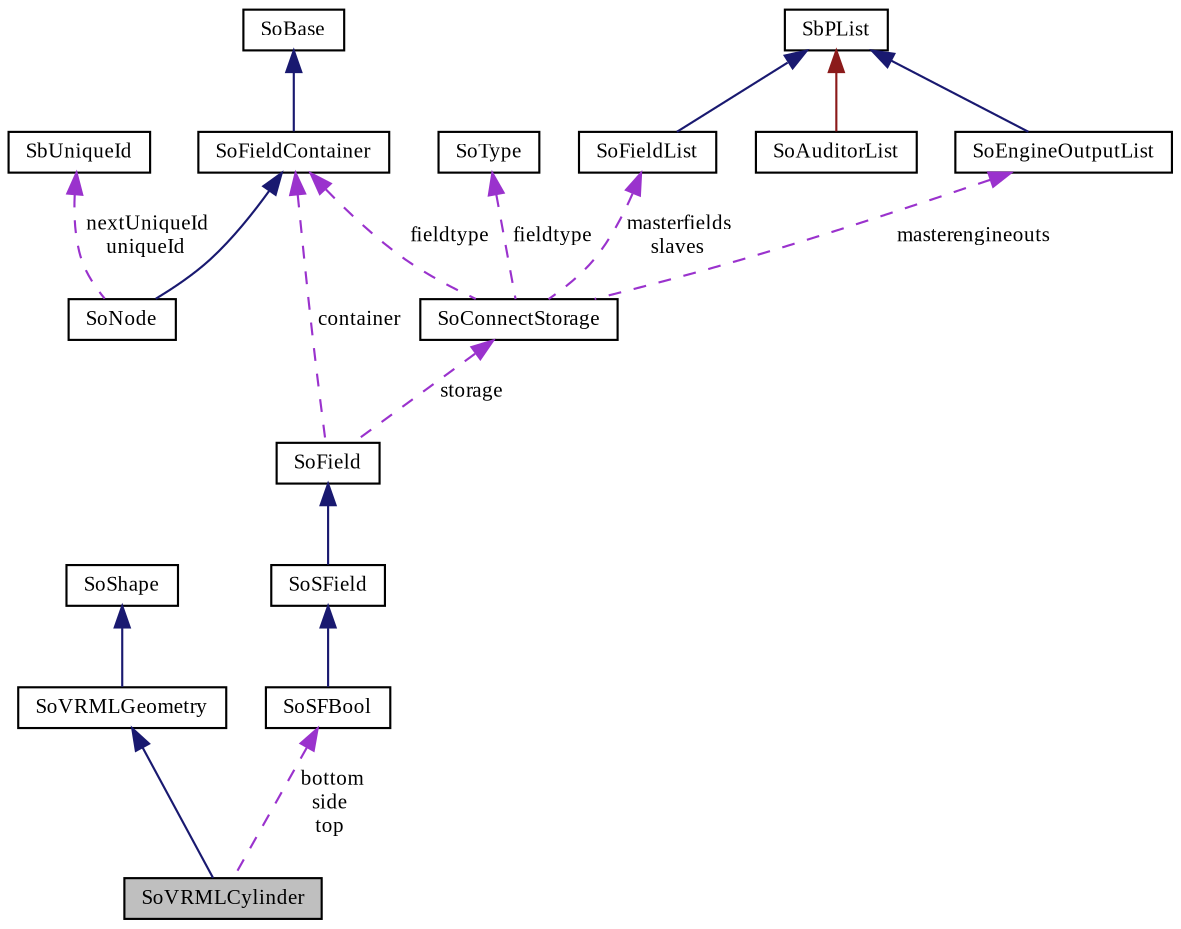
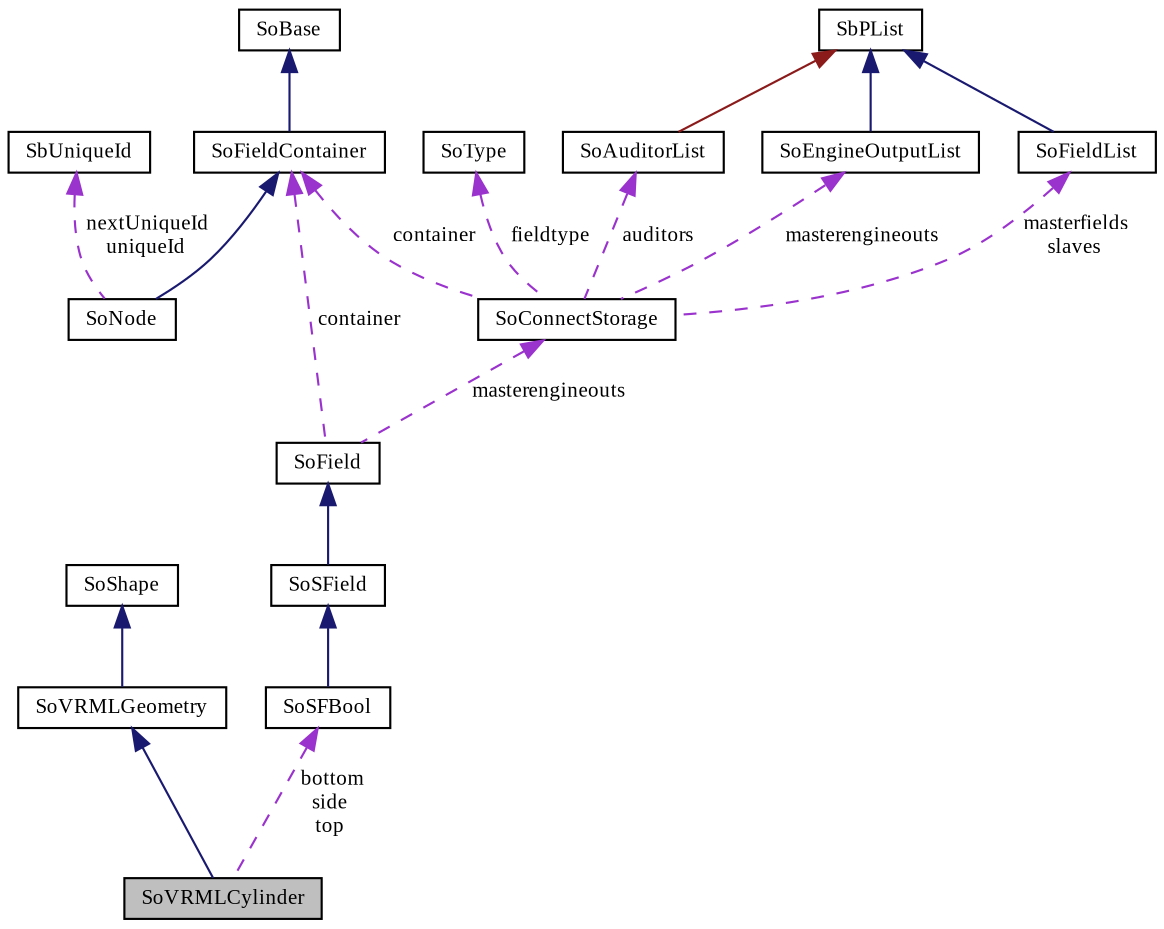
(448, 236) -> (432, 236)
none -> (606, 246)
(470, 391) -> (547, 391)
